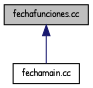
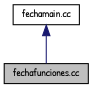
(46, 50) -> (46, 50)
